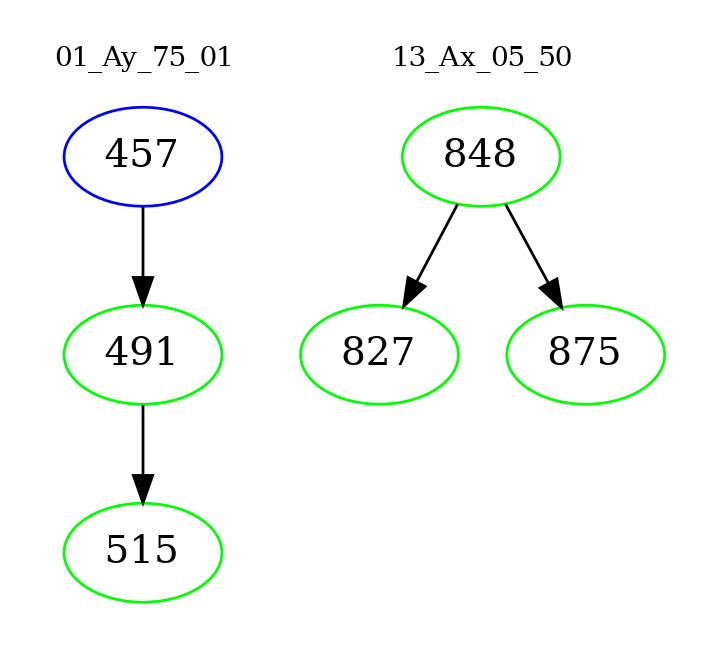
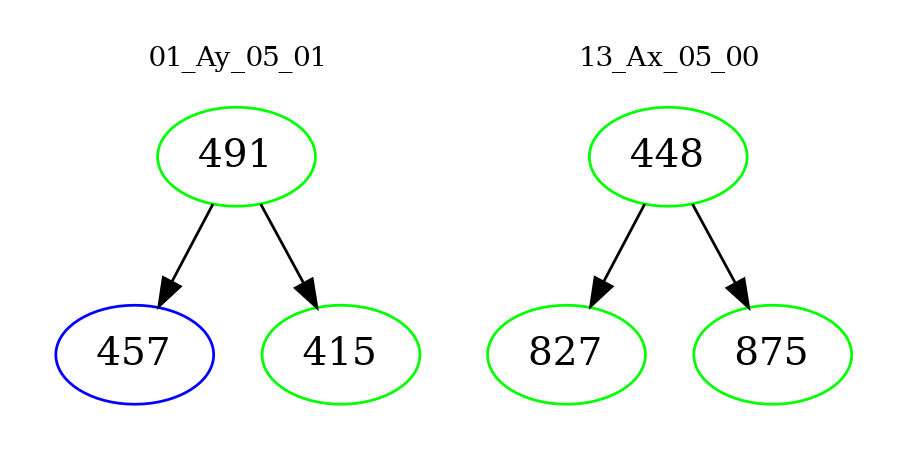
(144, 59) -> (238, 59)
(483, 59) -> (670, 59)
(481, 157) -> (668, 157)
(143, 242) -> (192, 243)
(143, 553) -> (341, 355)
